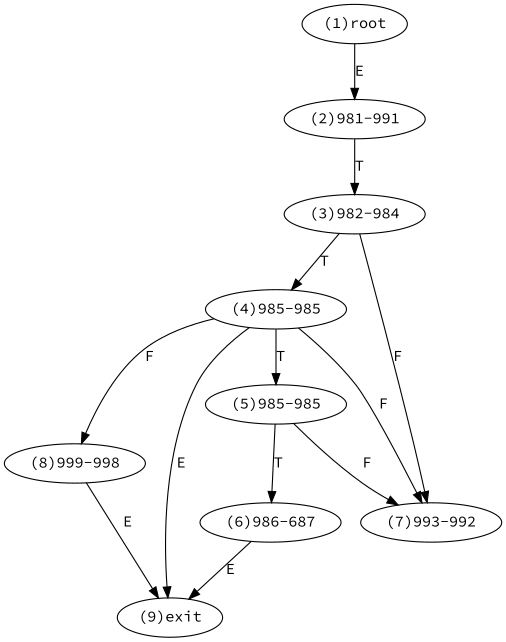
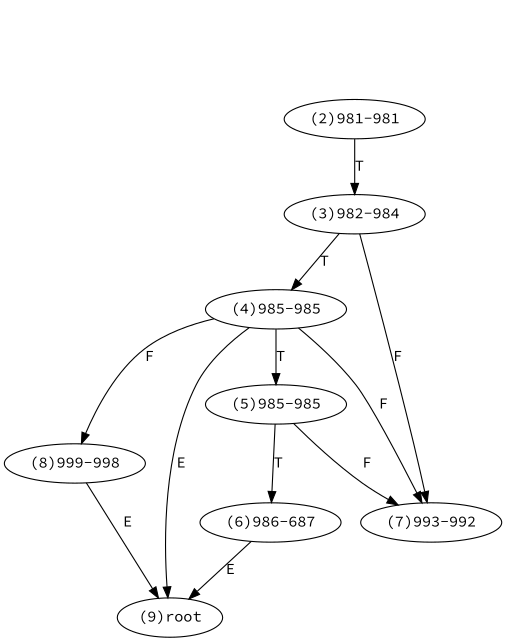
(355, 24) -> none
(355, 119) -> (355, 119)
(170, 618) -> (170, 618)
